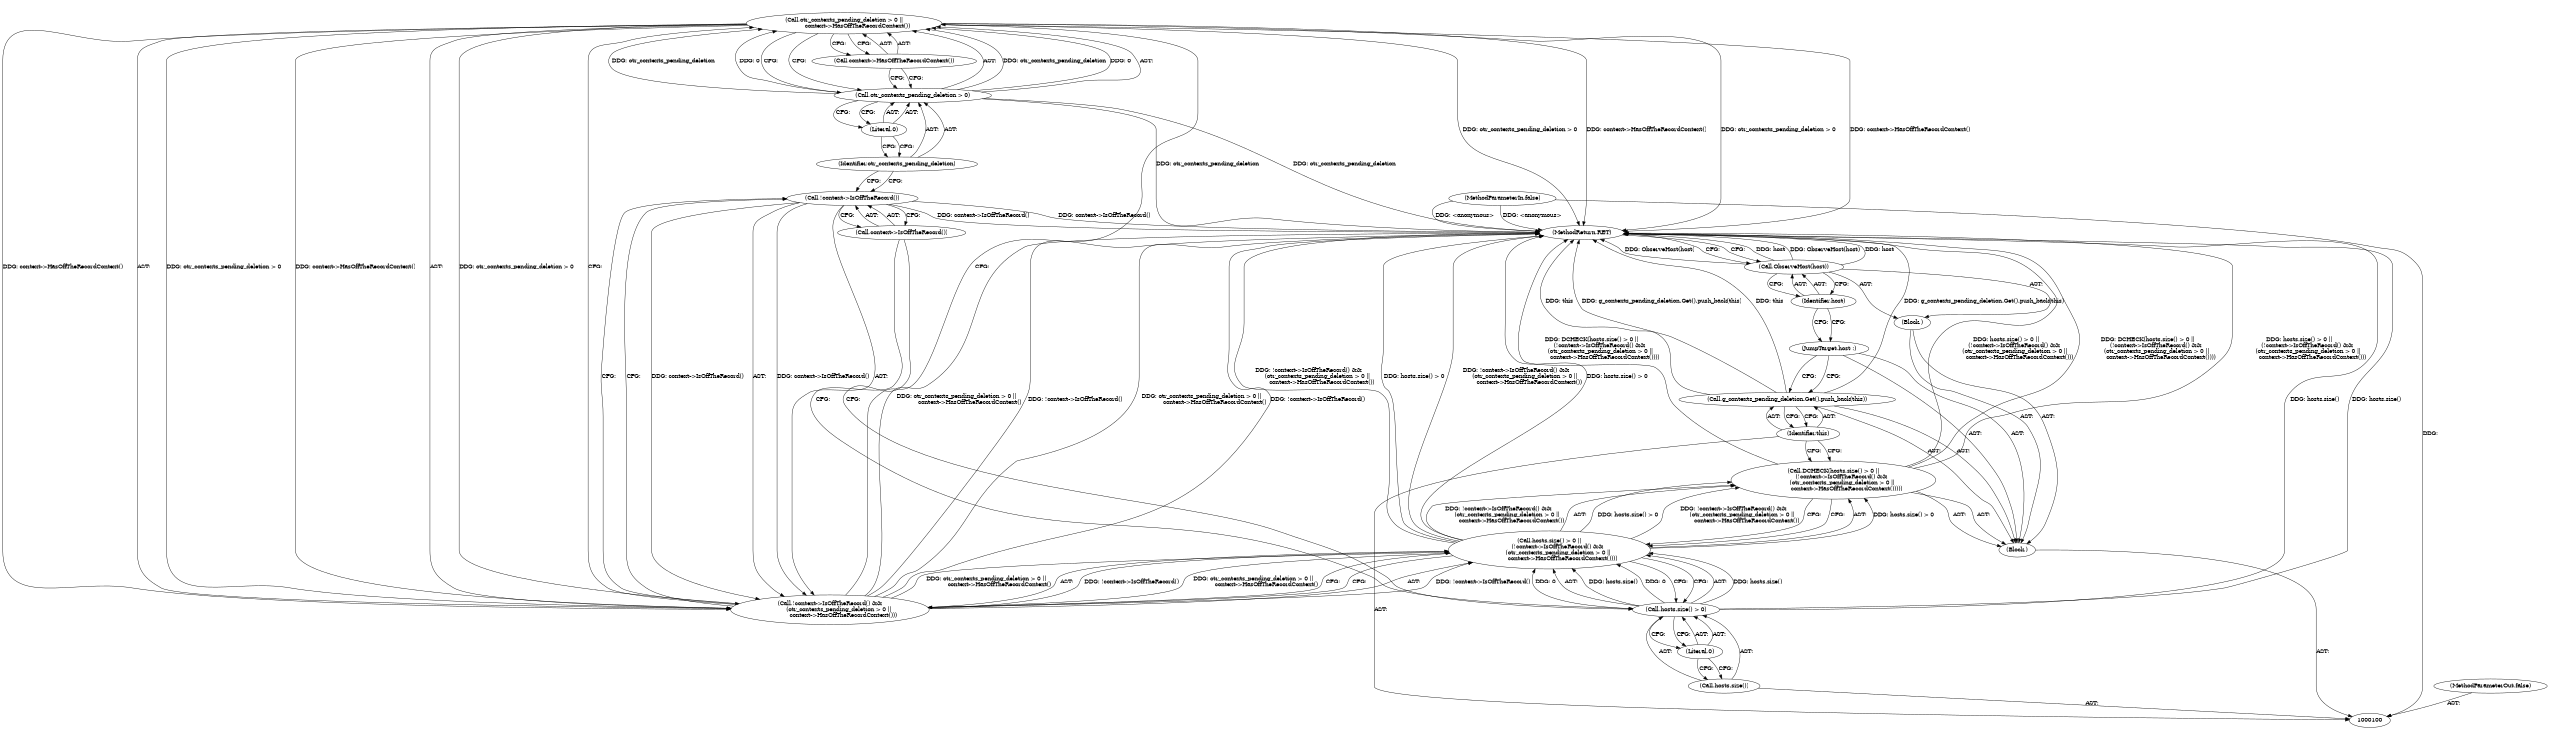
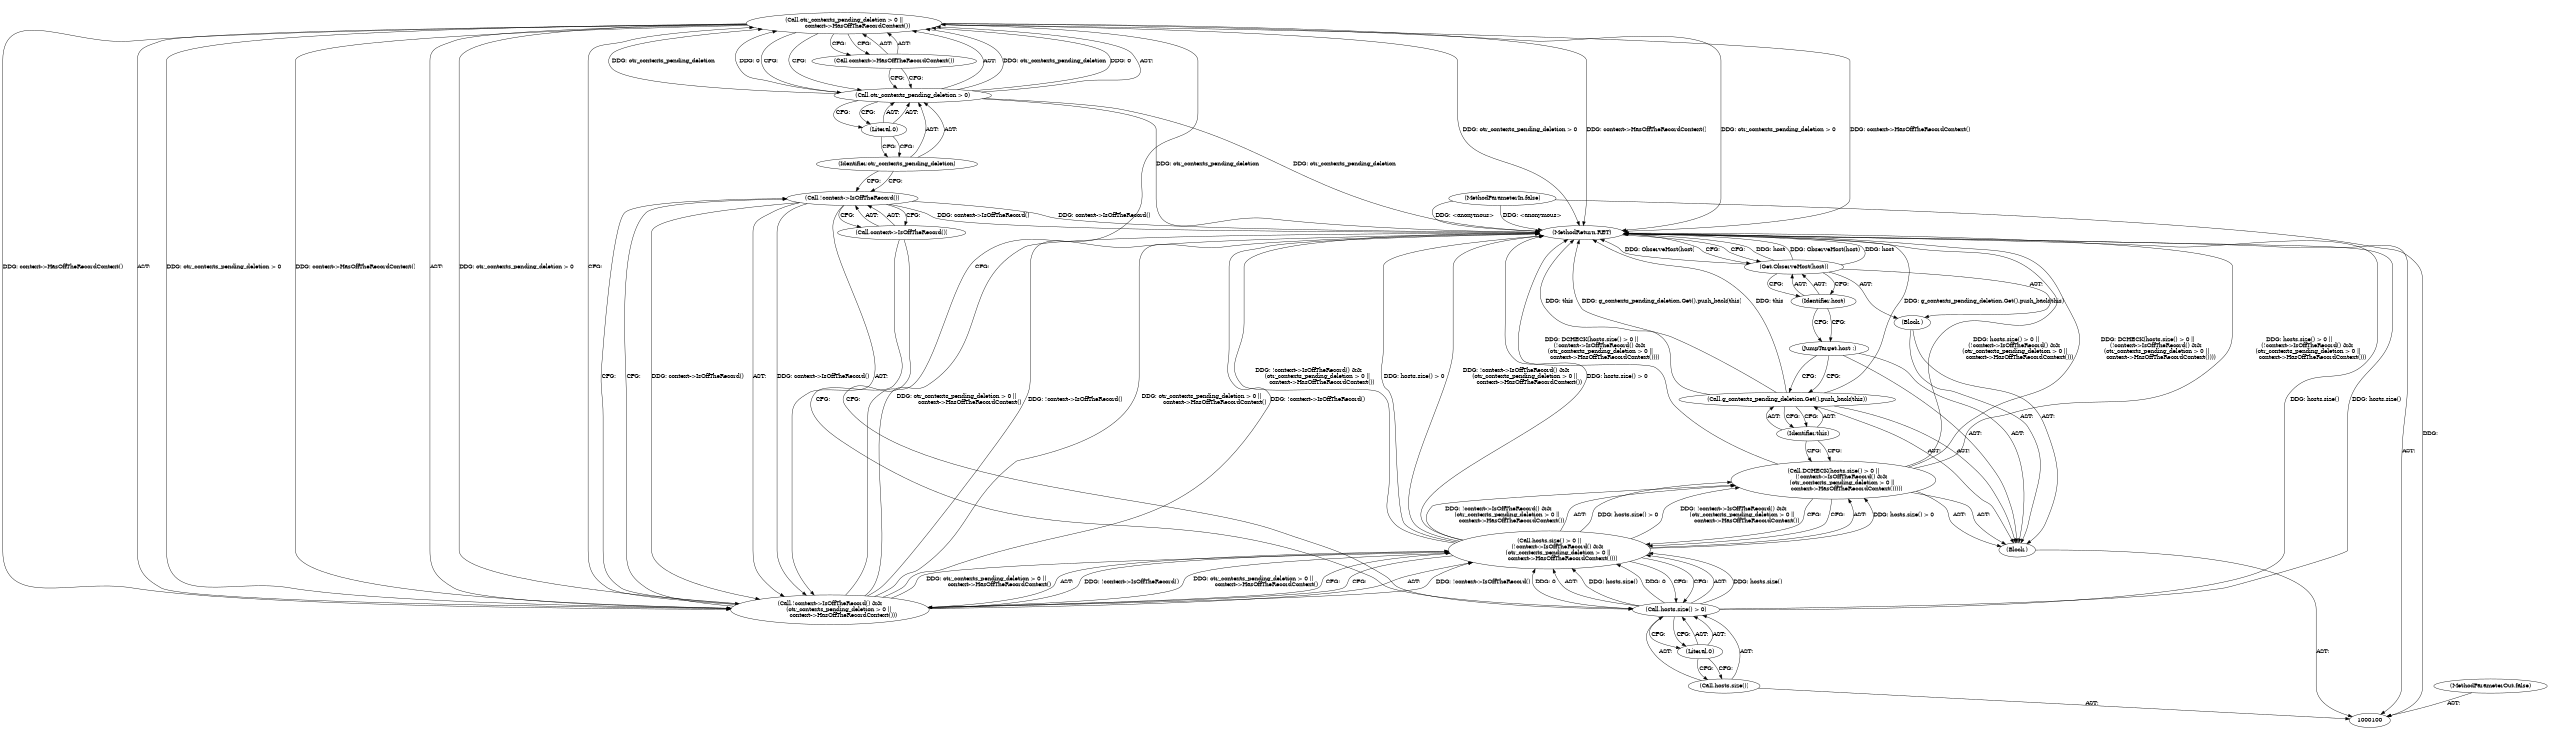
(1794, 267) -> (1794, 267)
(1565, 705) -> (2408, 282)
